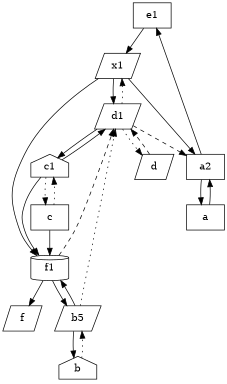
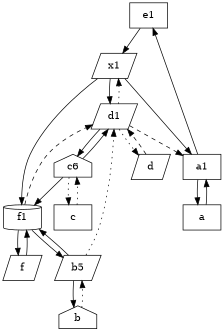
(50, 167) -> (73, 167)
(205, 167) -> (202, 167)
(50, 239) -> (27, 246)
